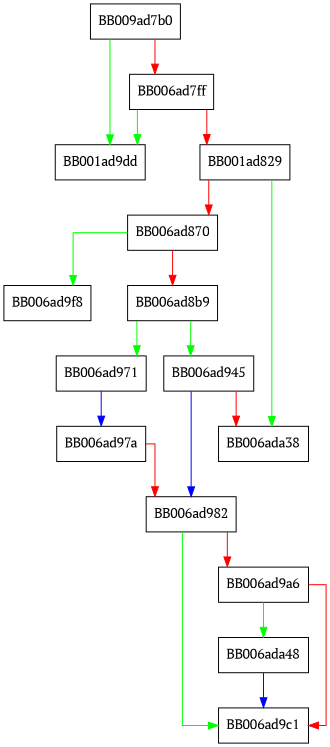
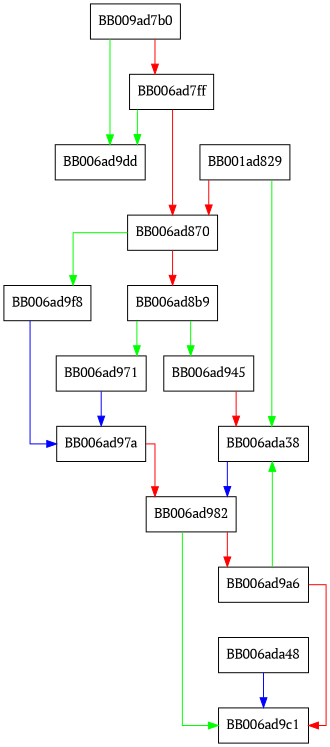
(207, 122) -> (173, 157)
(100, 162) -> (100, 162)
none -> (30, 391)
(191, 439) -> (227, 474)
(264, 615) -> (272, 519)
